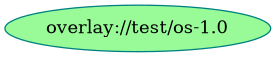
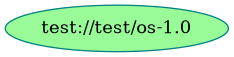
(138, 28) -> (117, 28)
